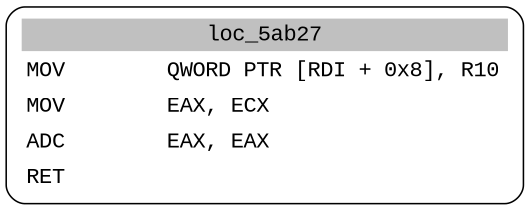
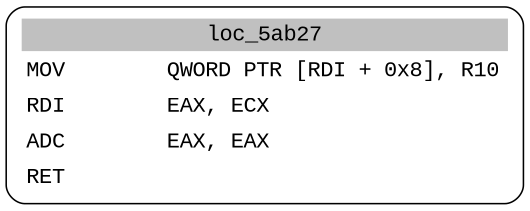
(148, 105) -> (148, 105)
